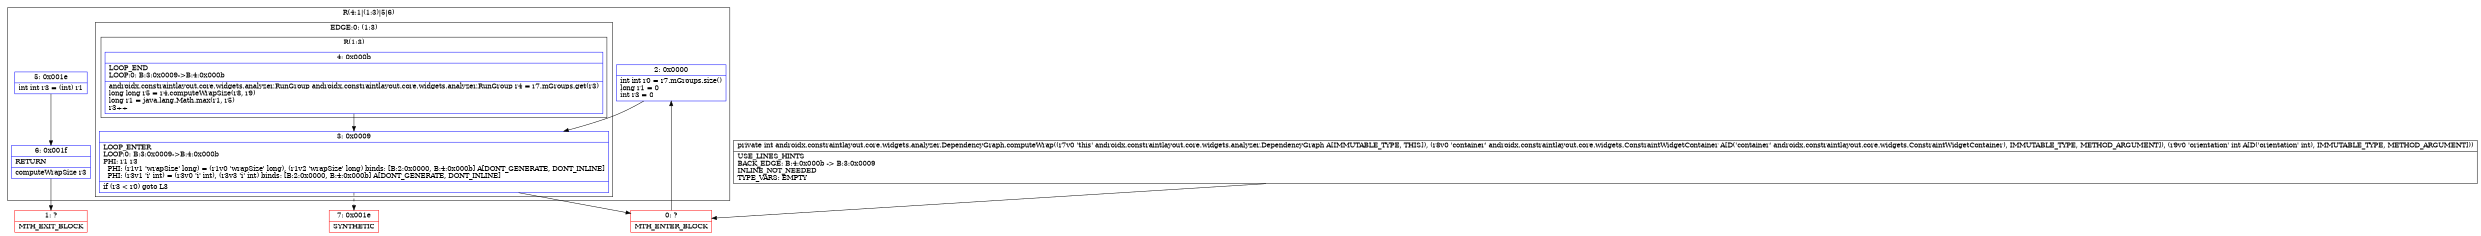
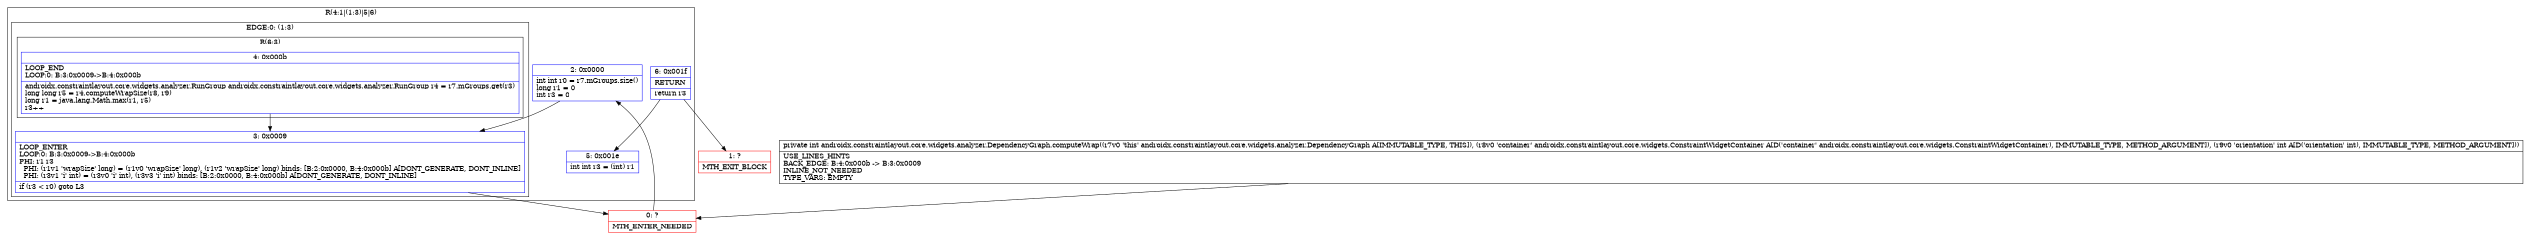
(354, 43) -> (270, 43)
(51, 117) -> (642, 122)
(51, 173) -> (671, 94)
(354, 221) -> none
(671, 227) -> (652, 227)
